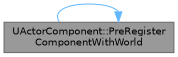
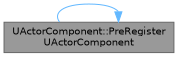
(89, 37) -> (89, 37)
